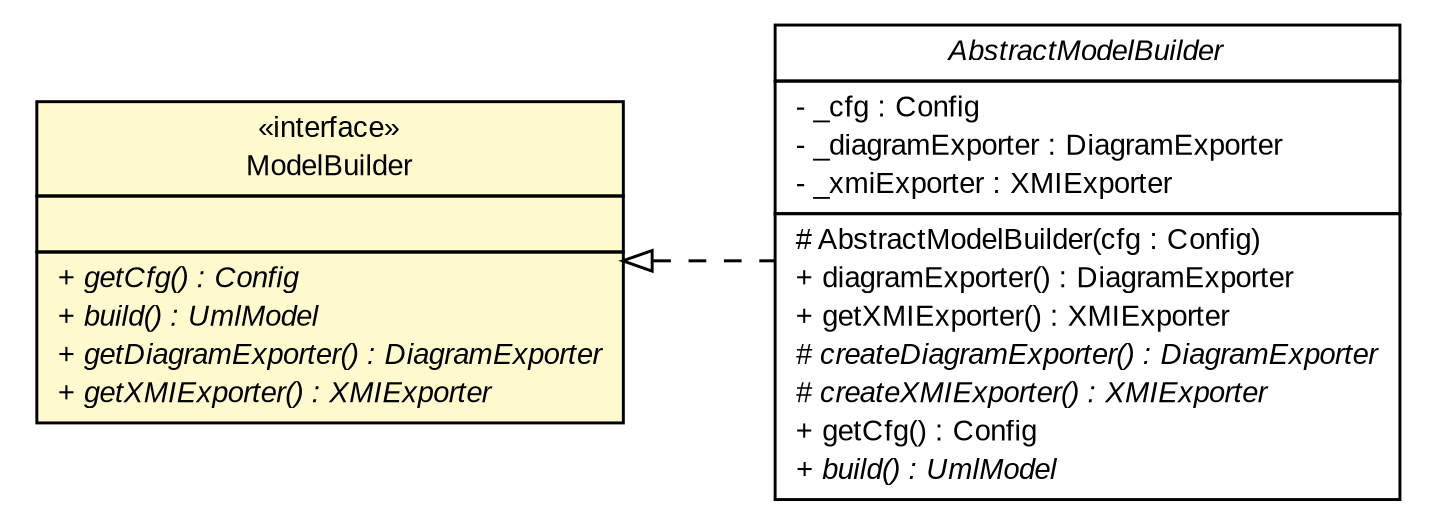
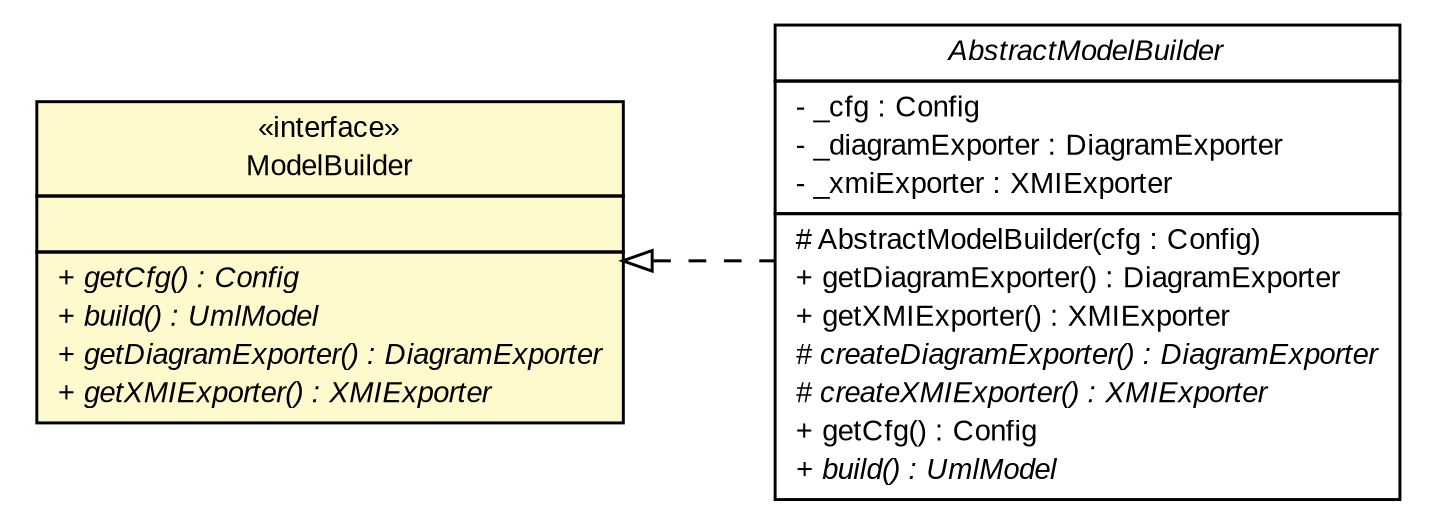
(1045, 279) -> (1068, 279)
